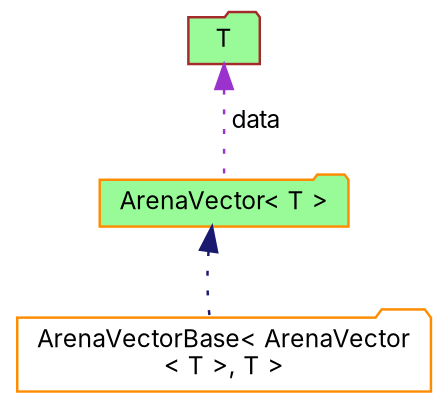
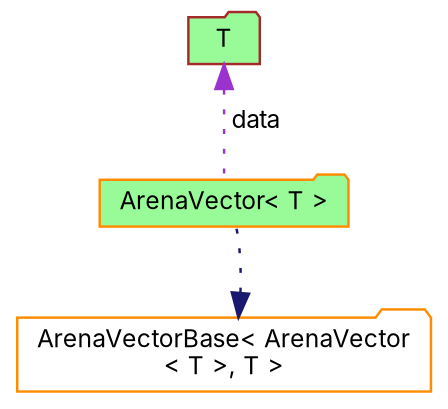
(208, 284) -> (240, 259)
